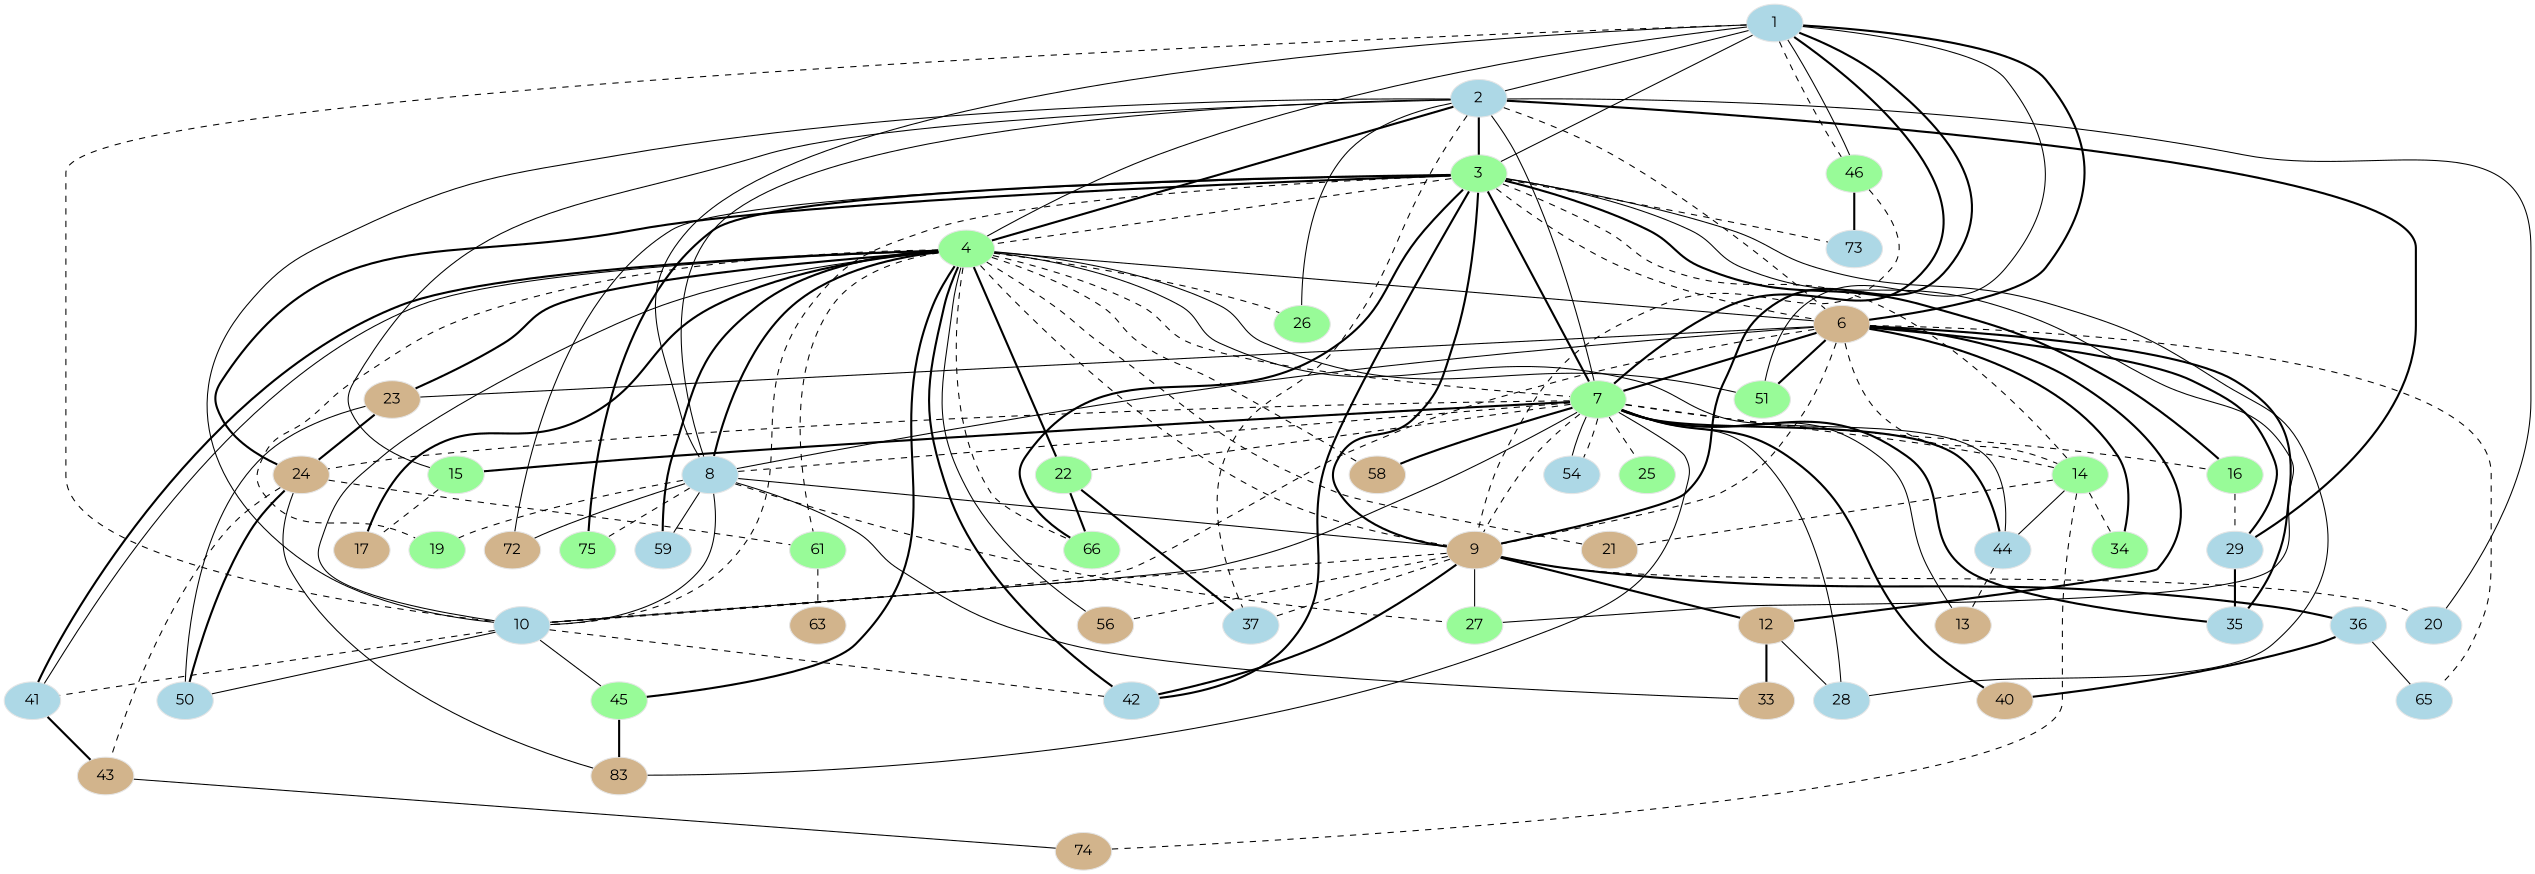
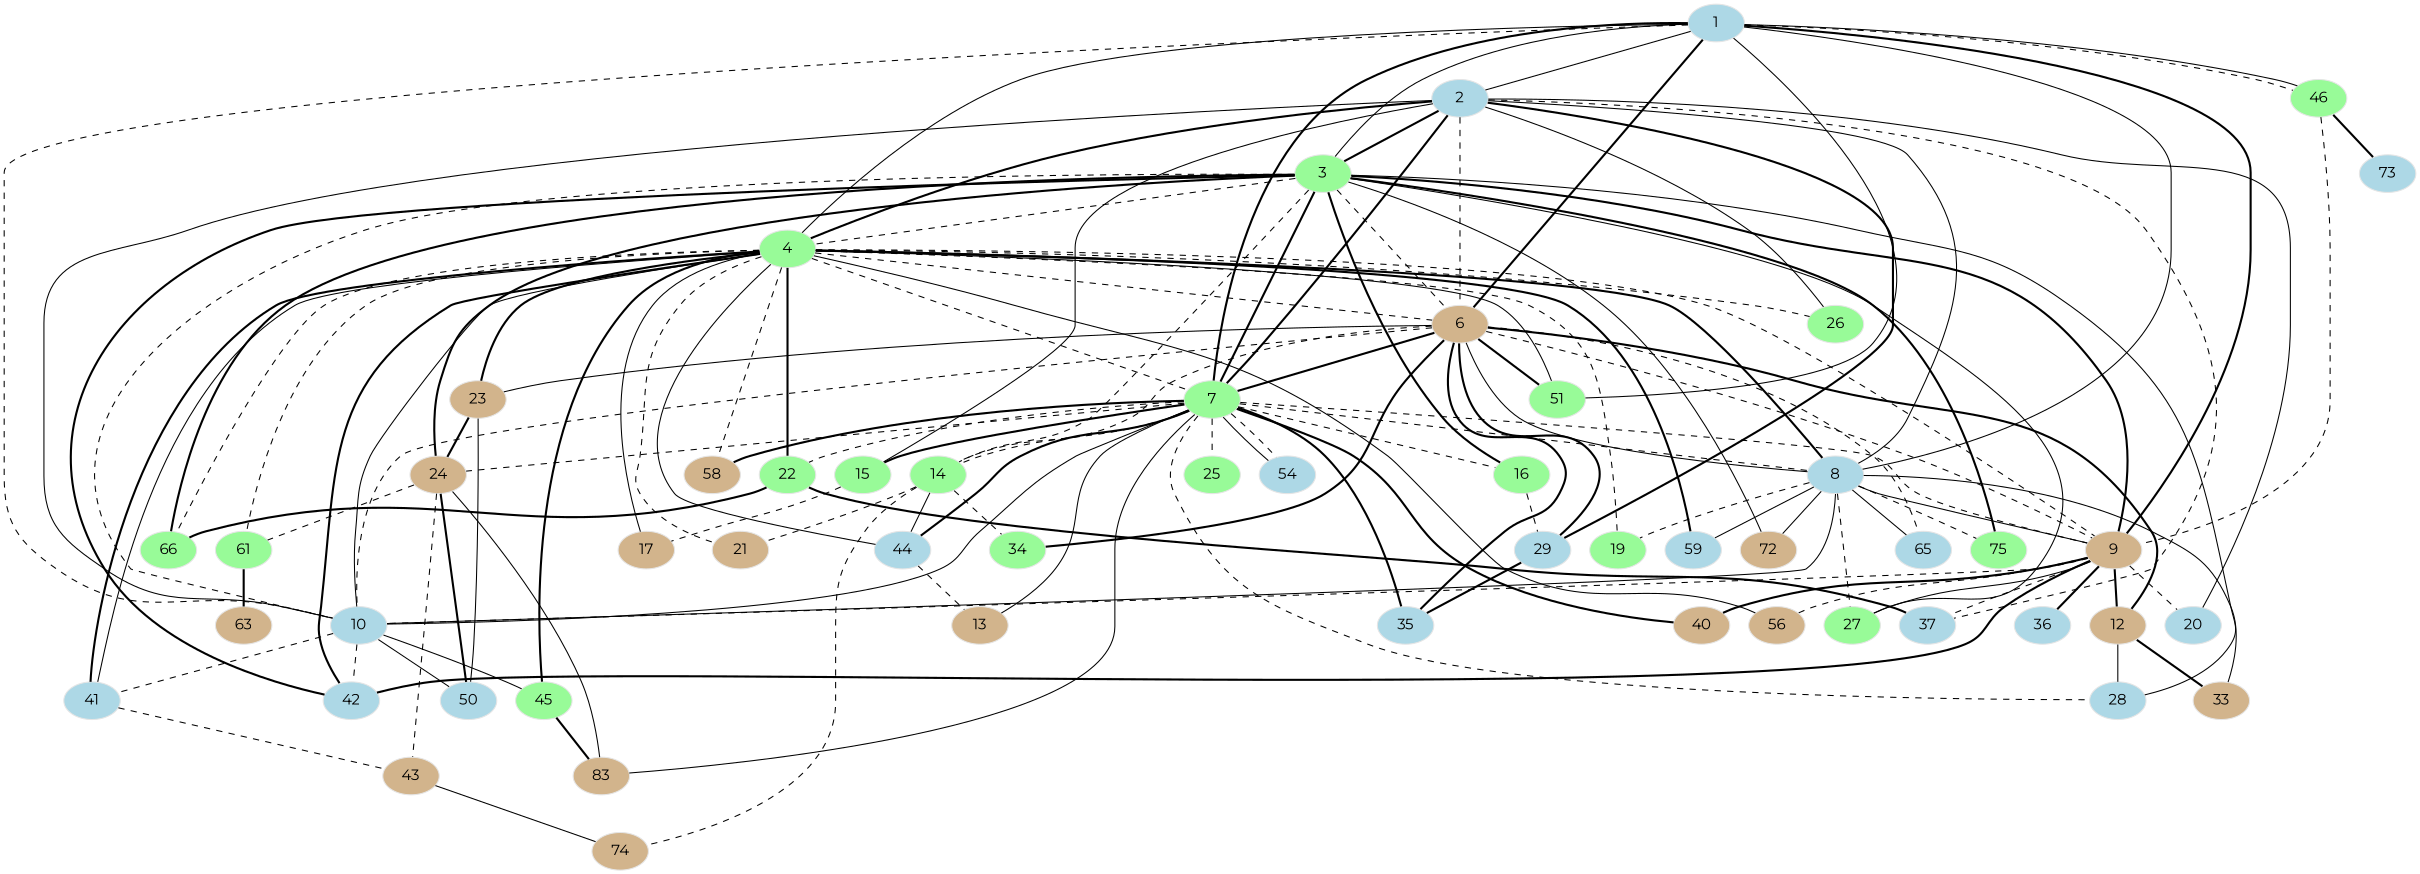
(1732, 222) -> none
(1554, 244) -> (1340, 251)
(1404, 287) -> (1124, 287)
(639, 375) -> (628, 356)
(1788, 495) -> (1610, 683)
(818, 588) -> (244, 588)
(2391, 663) -> (1879, 512)
(2140, 682) -> (1886, 583)
(69, 738) -> (252, 738)
